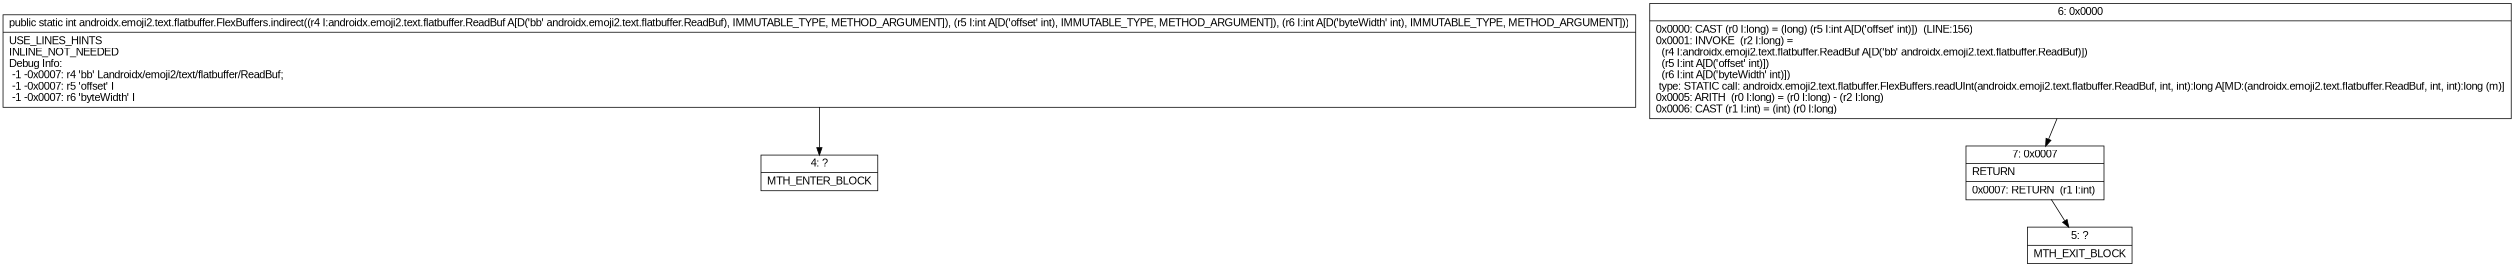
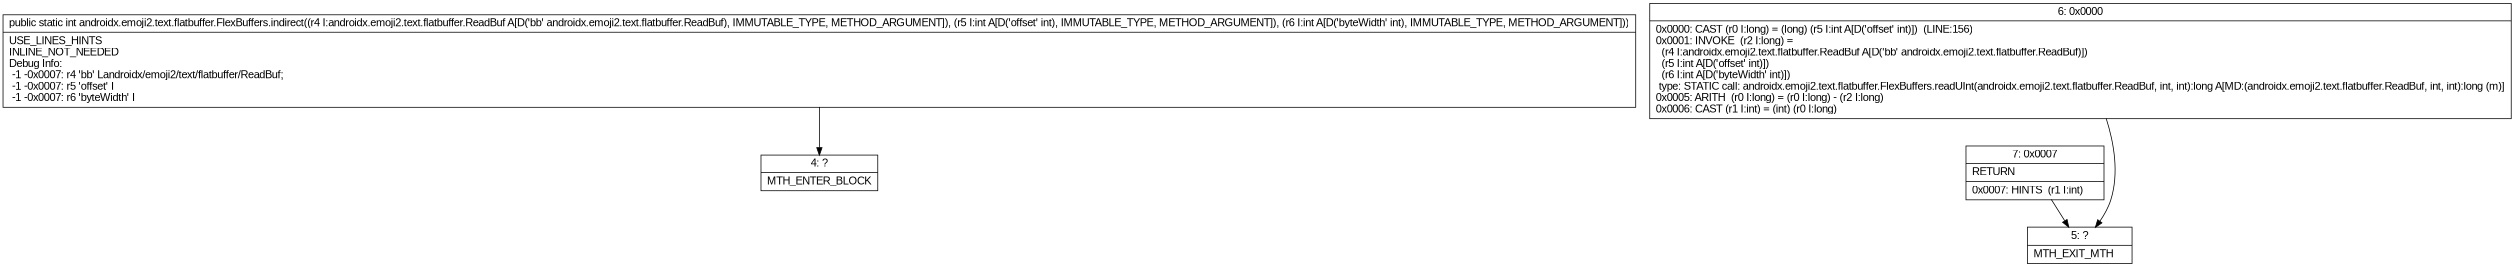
(2053, 129) -> (2115, 171)
(2035, 190) -> (2029, 190)
(2080, 254) -> (2074, 254)
